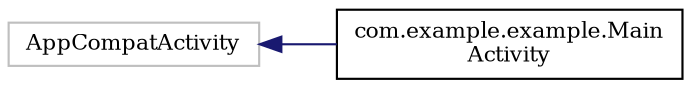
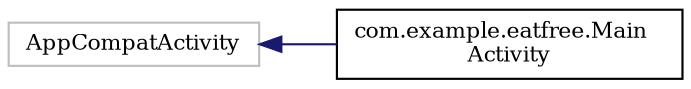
(510, 44) -> (510, 44)
